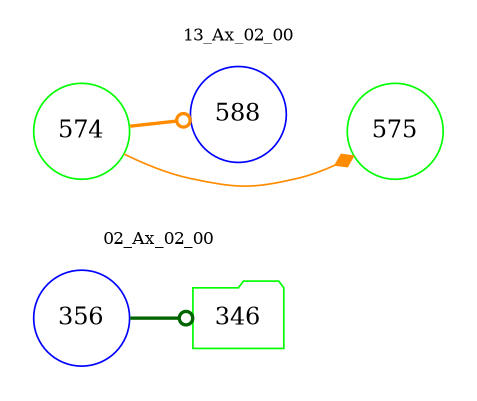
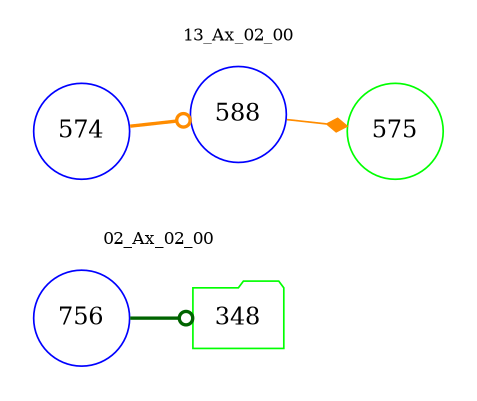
(82, 131) -> (82, 131)
(229, 185) -> (307, 122)
(82, 318) -> (82, 318)
(238, 318) -> (238, 318)
